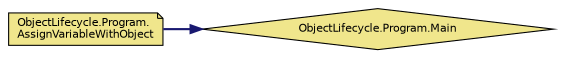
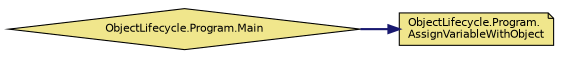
(177, 29) -> (374, 29)
